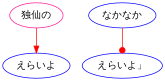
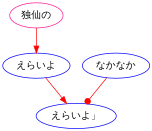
none -> (54, 88)
